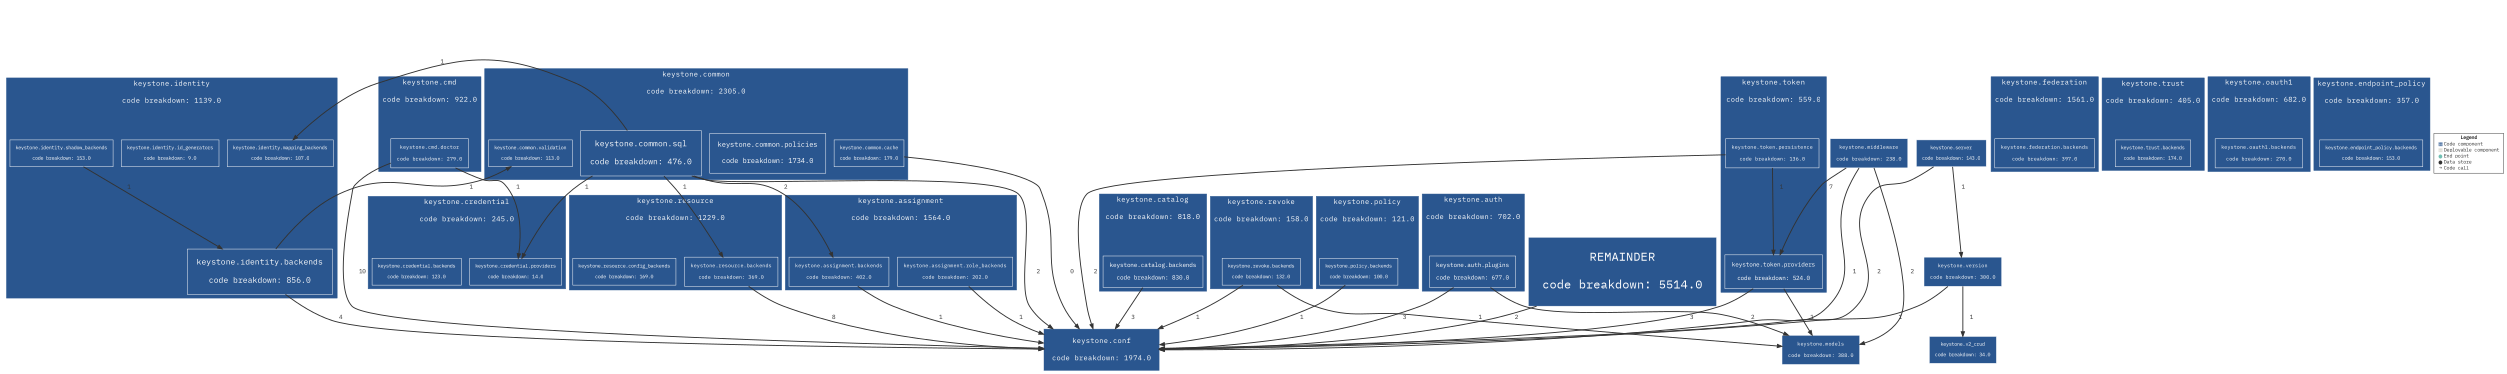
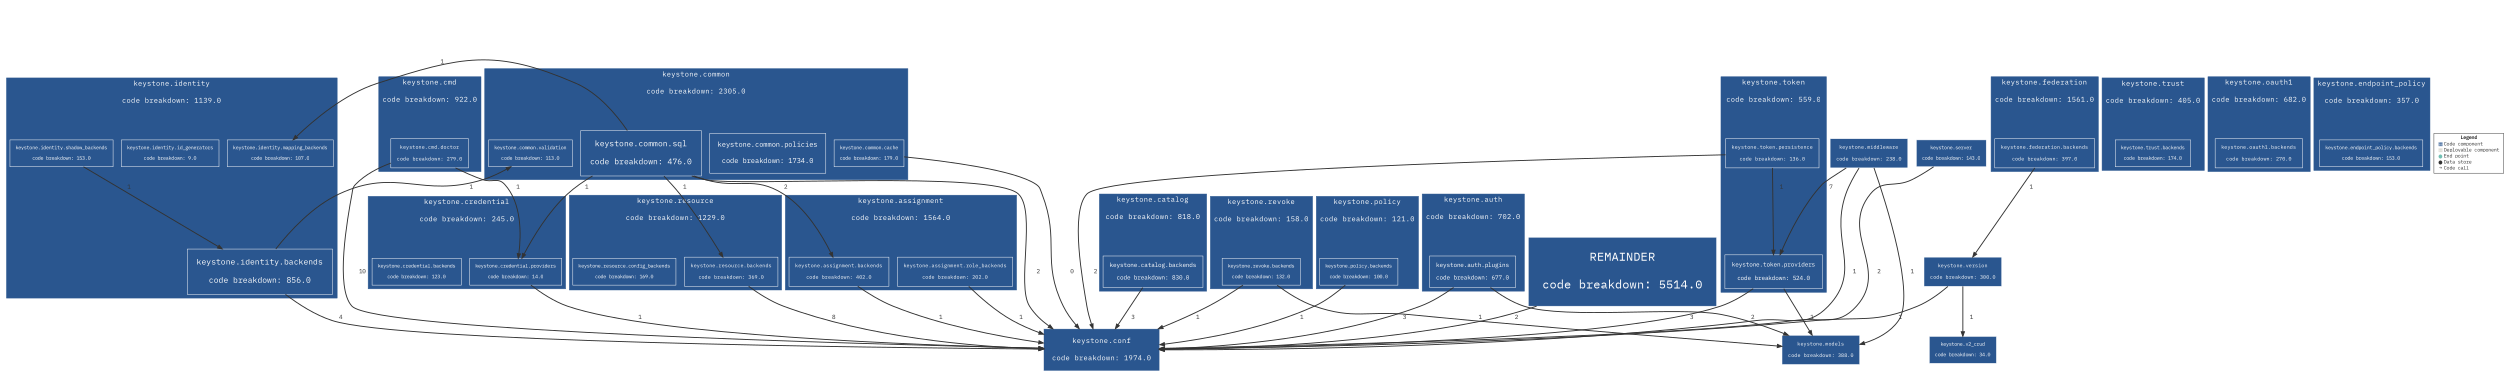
(1957, 210) -> (2005, 211)
(1909, 272) -> (1909, 272)
none -> (781, 336)
